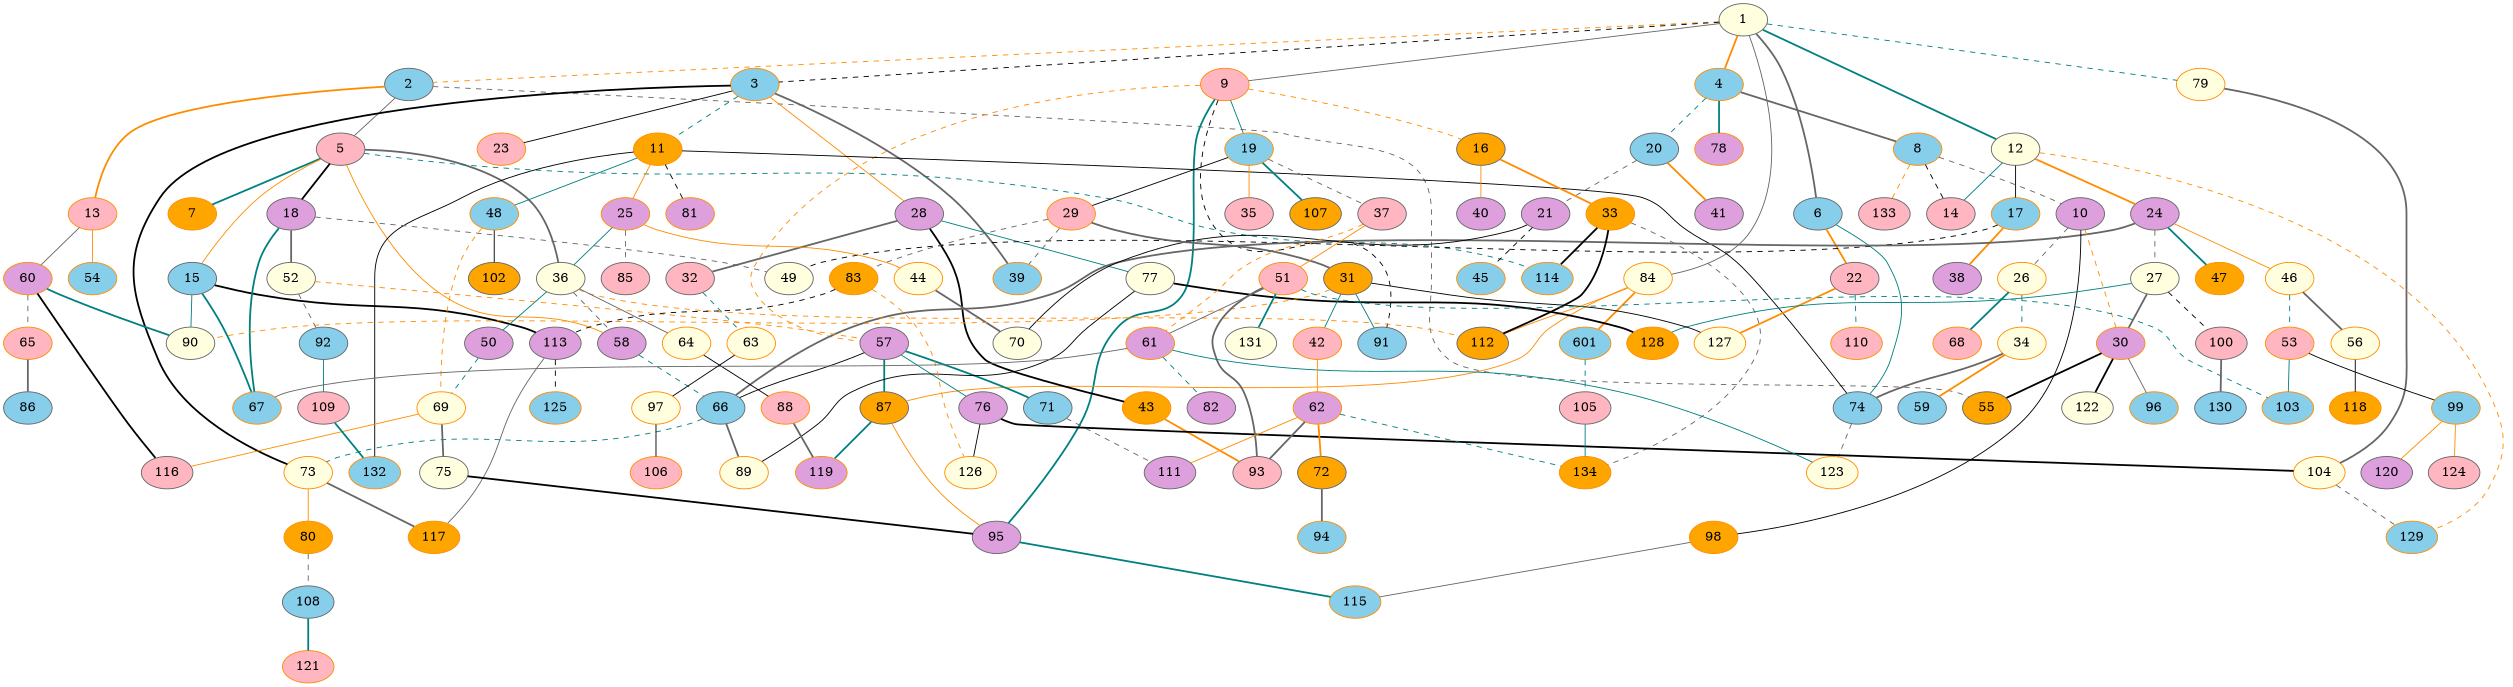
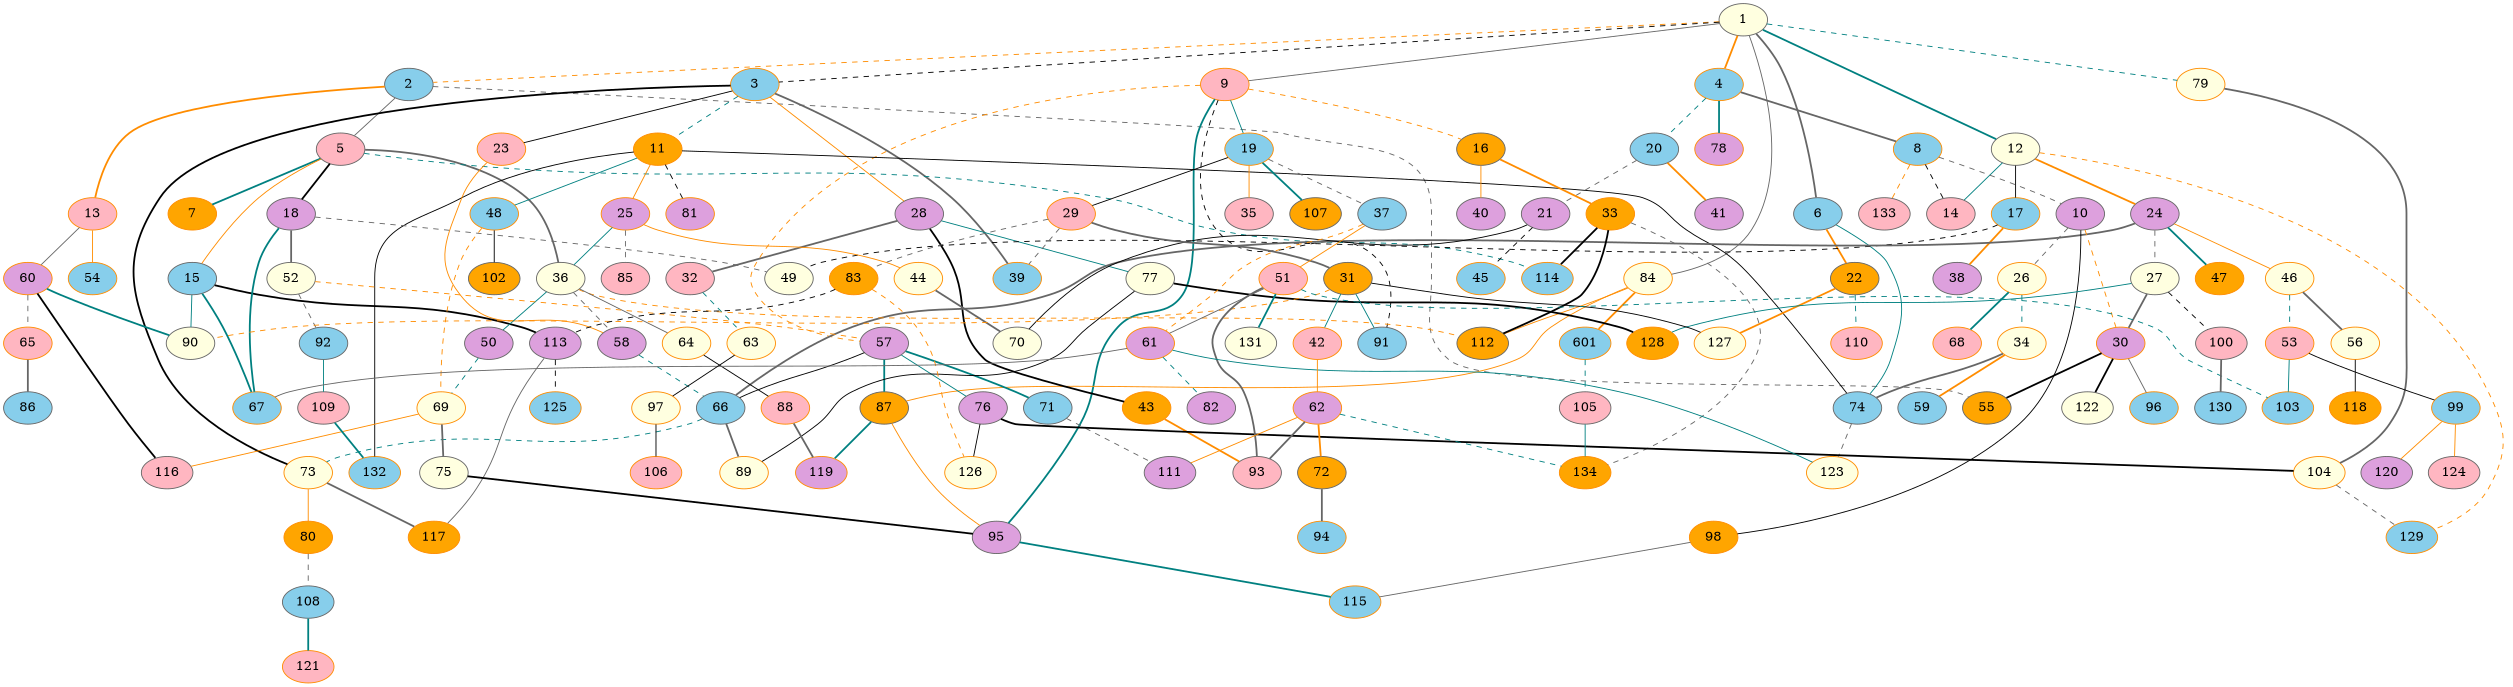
(1382, 214) -> (1382, 214)
(1855, 279) -> (1855, 279)
(431, 286) -> (468, 302)
